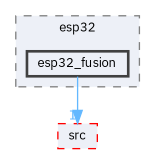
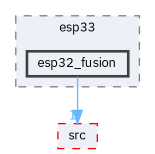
(78, 28) -> (78, 28)
